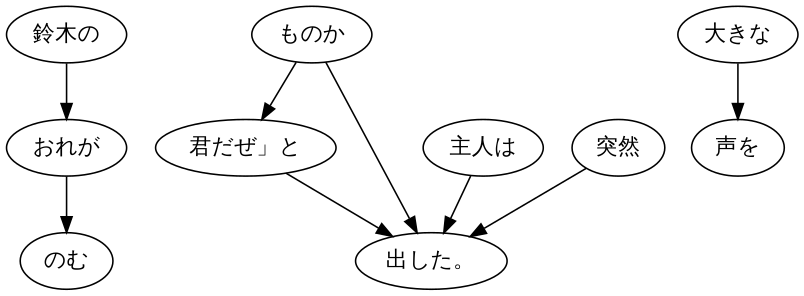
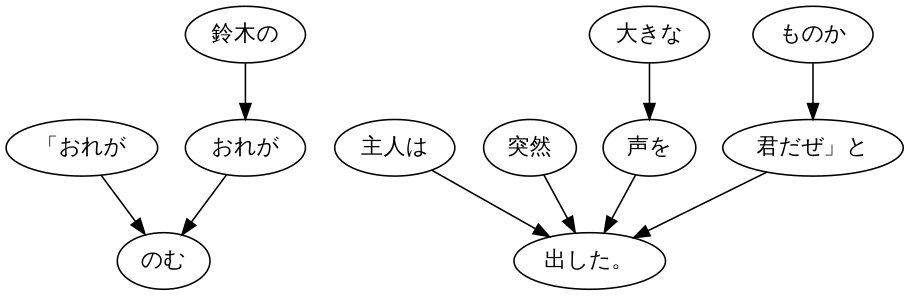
(368, 140) -> (624, 197)
none -> (82, 148)
